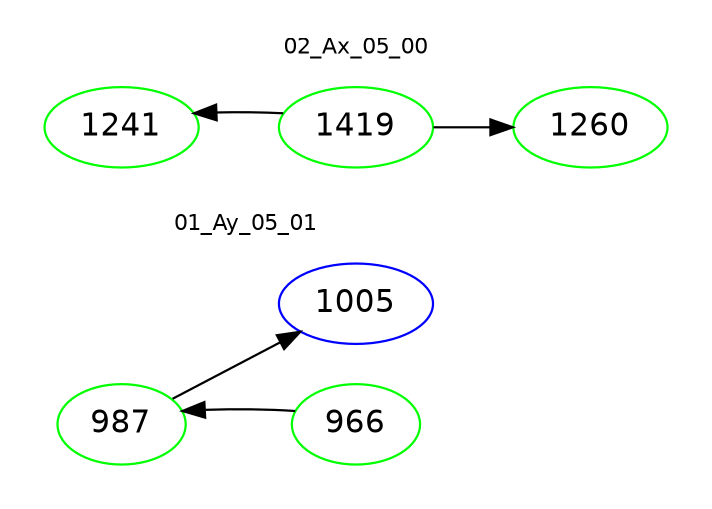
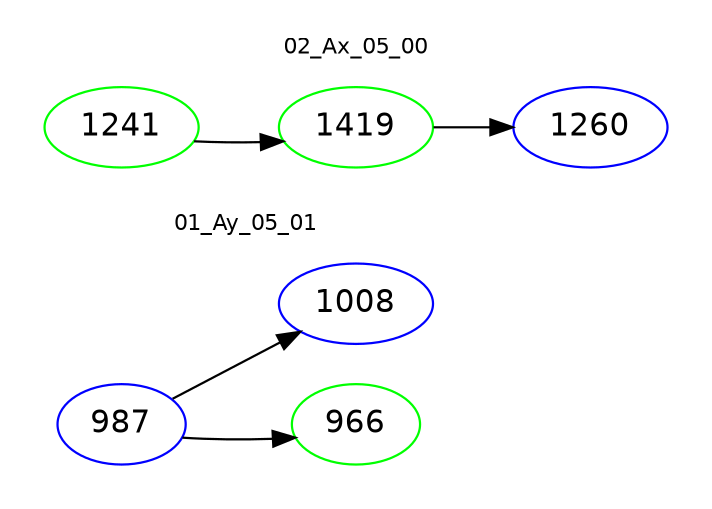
(250, 112) -> (227, 142)
(590, 127) -> (590, 127)
(356, 304) -> (356, 304)
(250, 409) -> (227, 439)
(122, 424) -> (122, 424)
